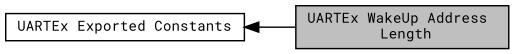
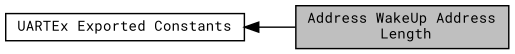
(402, 27) -> (402, 27)
